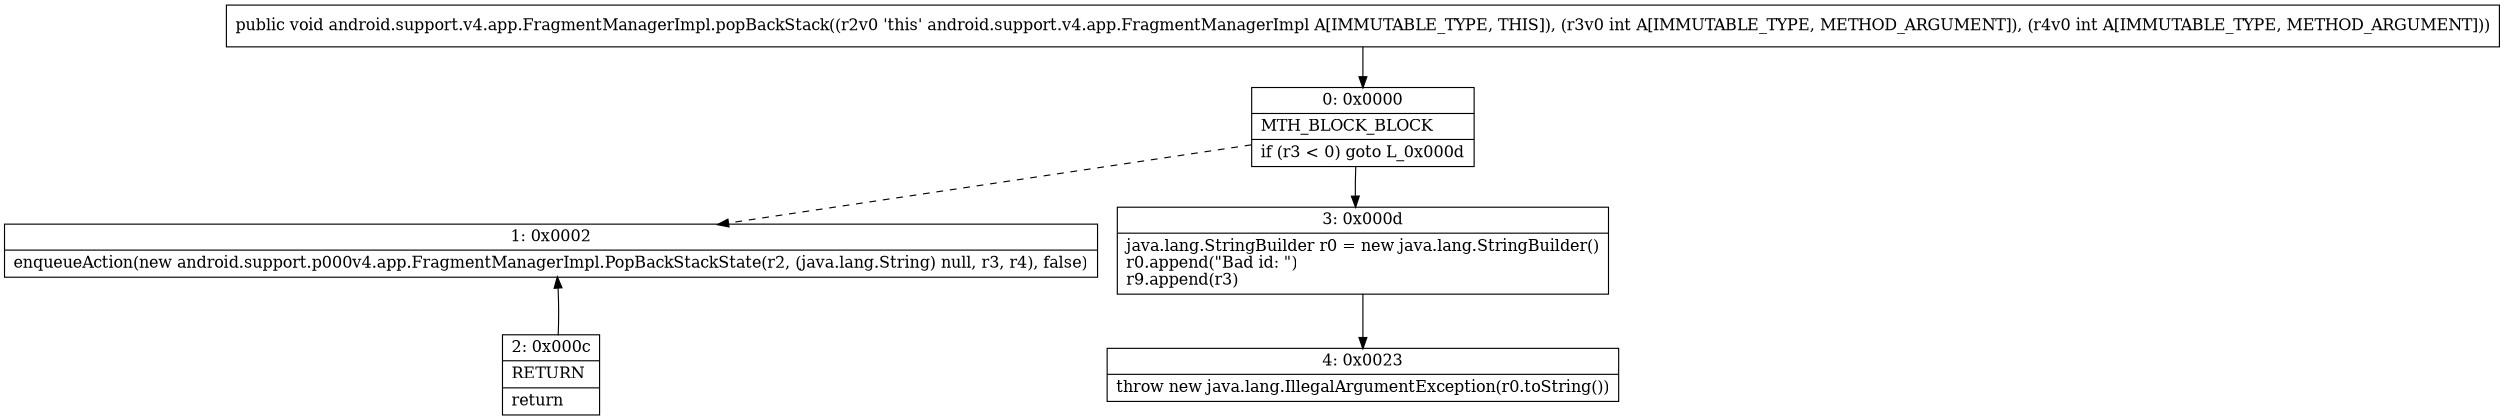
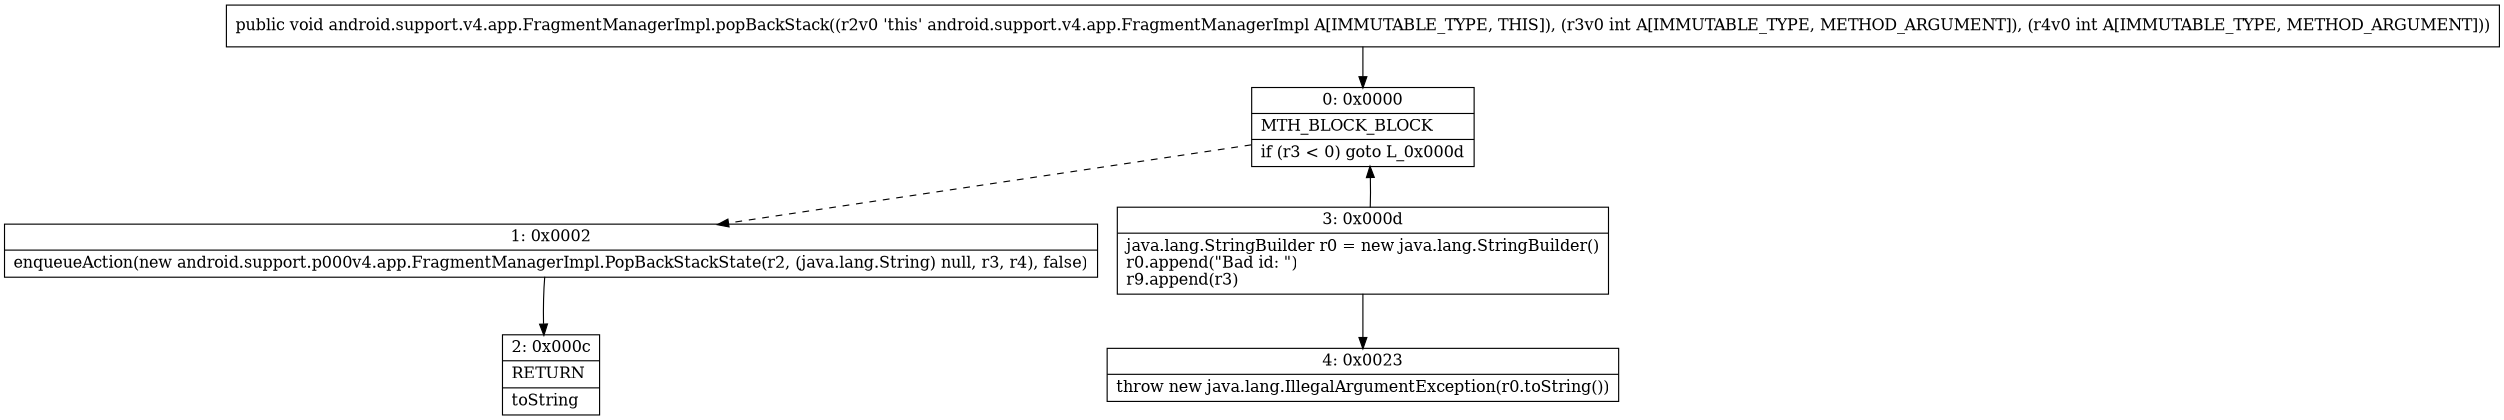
(1355, 181) -> (1371, 192)
(559, 312) -> (544, 300)
(537, 401) -> (545, 401)
